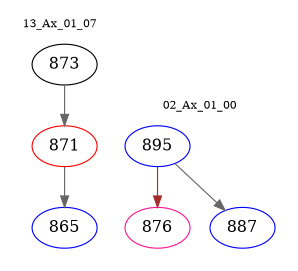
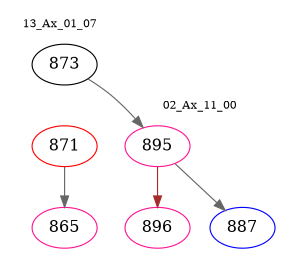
(65, 100) -> (123, 106)
(200, 106) -> (200, 106)
(158, 146) -> (158, 146)
(65, 228) -> (65, 228)
(158, 228) -> (158, 228)
